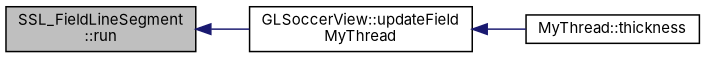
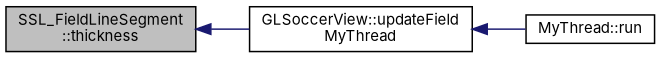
(101, 29) -> (101, 29)
(613, 29) -> (590, 29)
